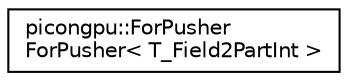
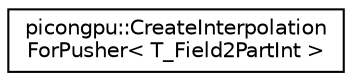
(174, 41) -> (176, 41)
